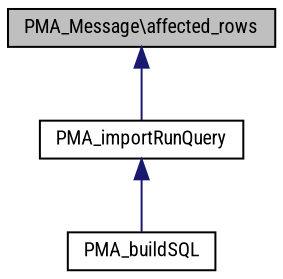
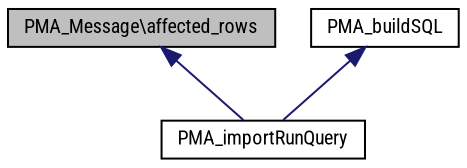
(142, 206) -> (317, 90)
